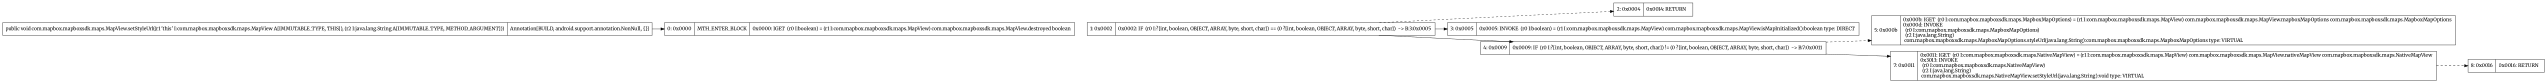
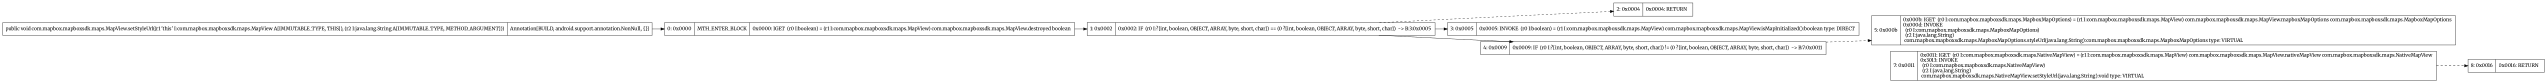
(1668, 9) -> (1668, 9)
none -> (1079, 29)
(1857, 55) -> none
